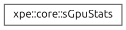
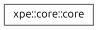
(63, 15) -> (49, 15)
